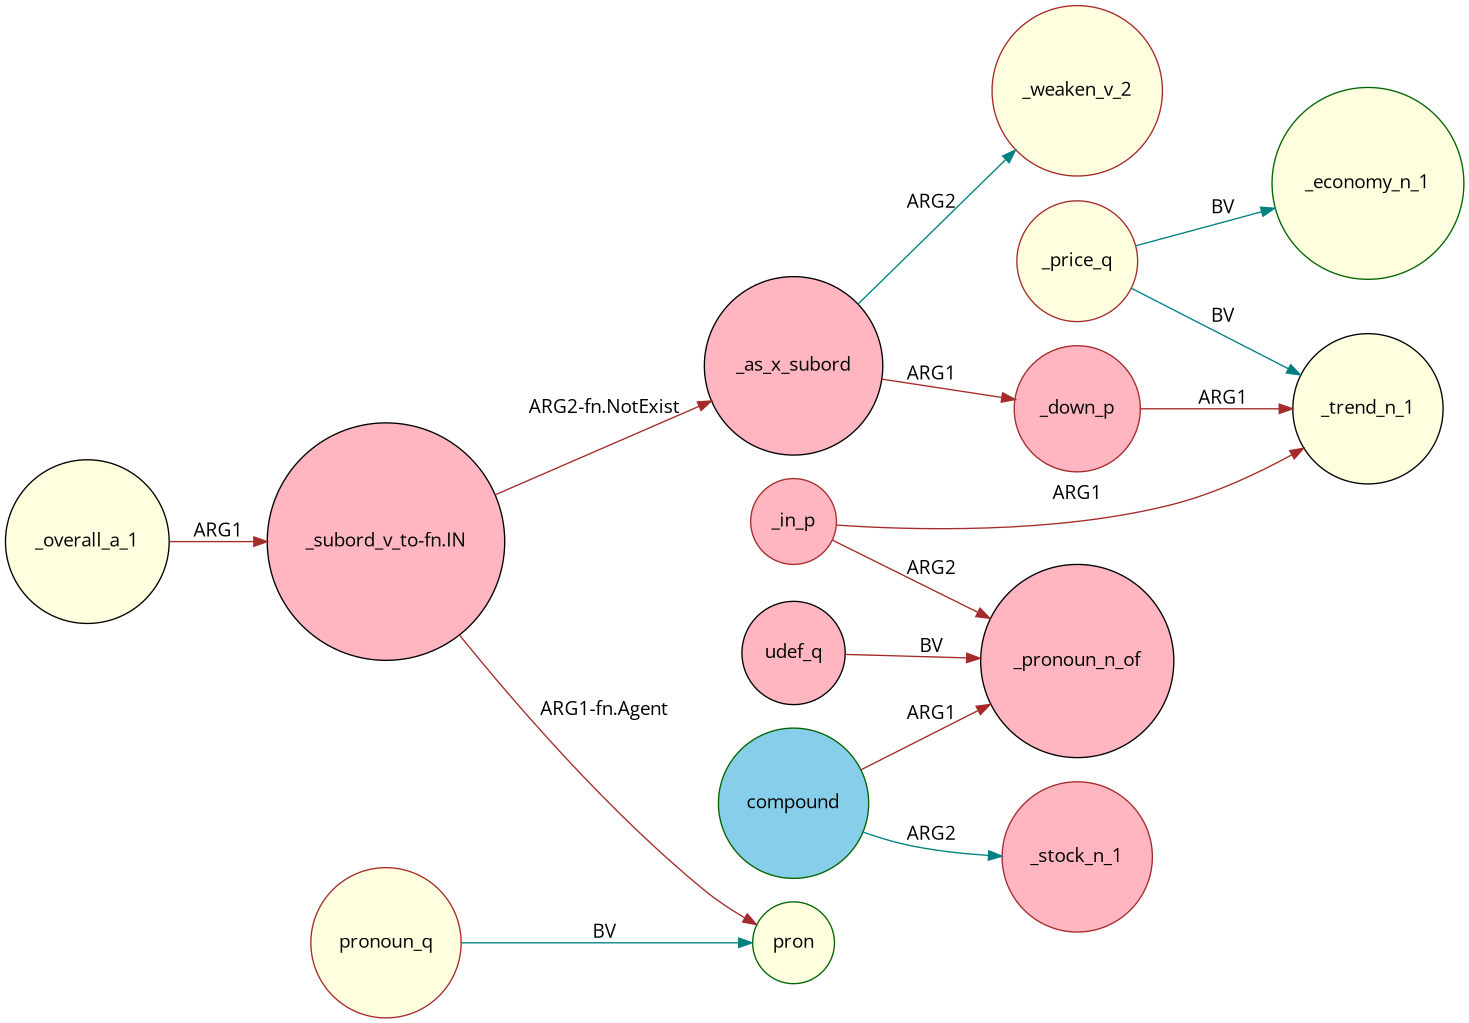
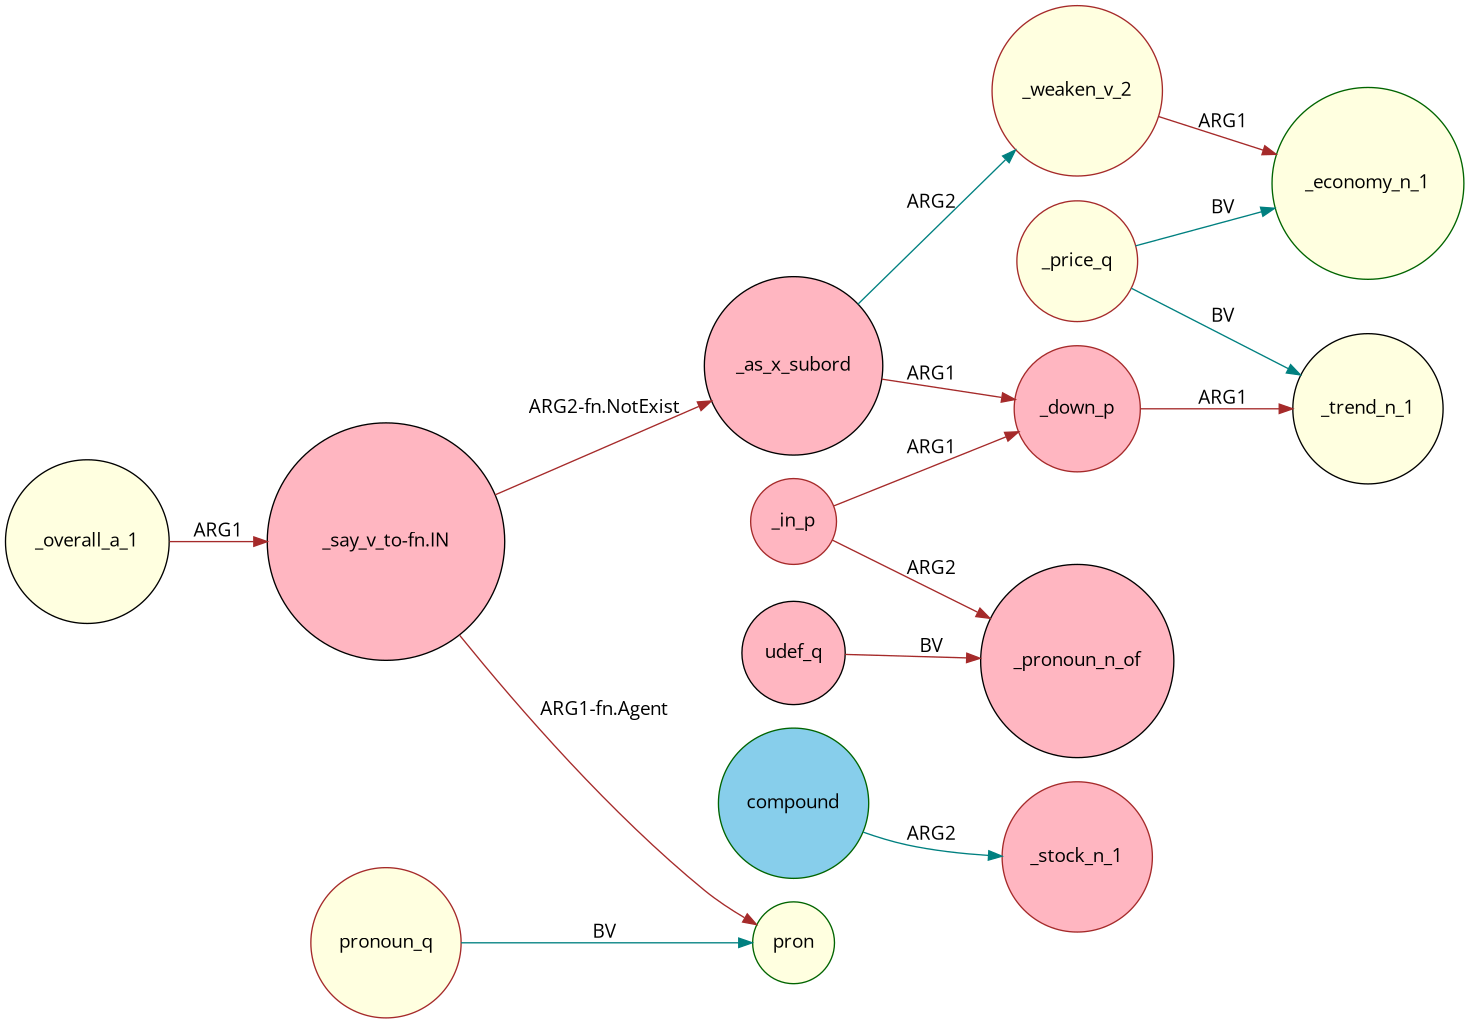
none -> (1211, 133)
(1070, 522) -> (920, 471)
(386, 542) -> (386, 542)
(919, 740) -> none
